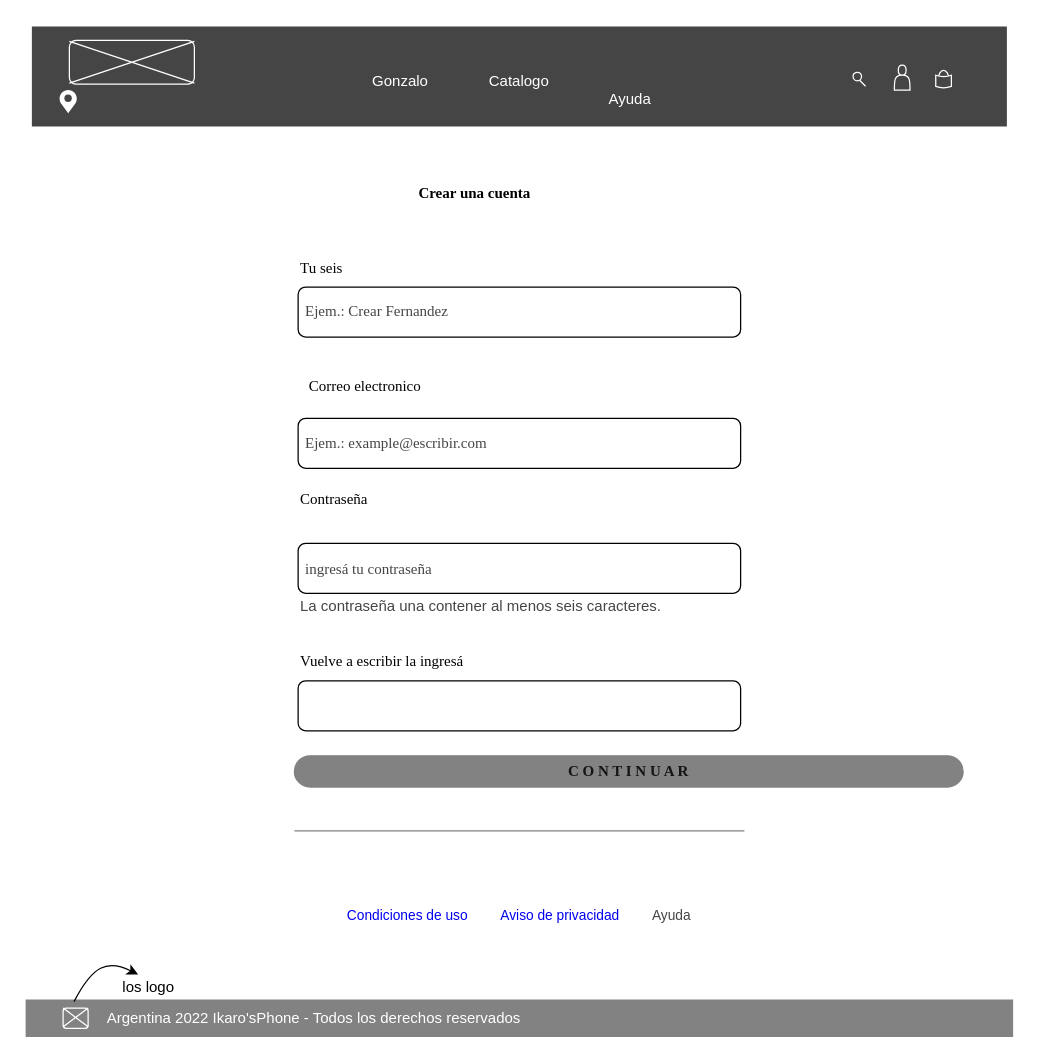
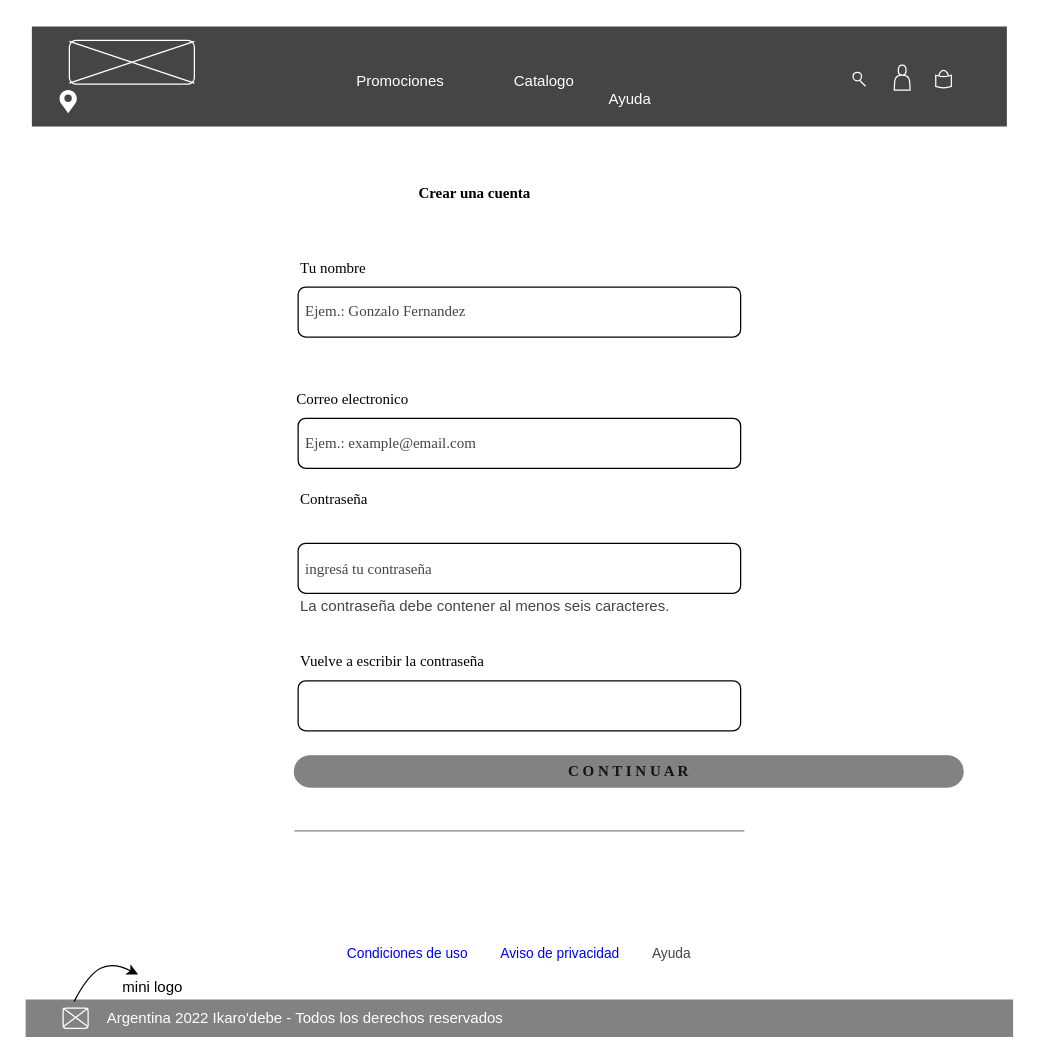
(400, 80) -> (400, 80)
(519, 80) -> (544, 80)
(326, 268) -> (336, 268)
(390, 312) -> (397, 312)
(498, 387) -> (486, 399)
(405, 443) -> (393, 443)
(499, 596) -> (499, 596)
(401, 662) -> (415, 662)
(519, 906) -> (519, 943)
(150, 987) -> (152, 987)
(256, 1018) -> (248, 1018)
